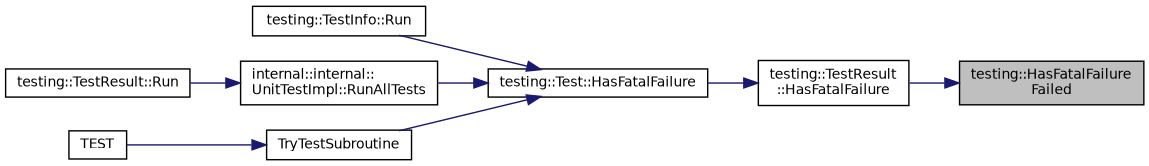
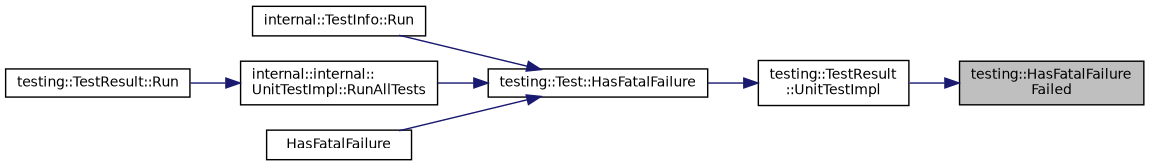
(339, 21) -> (339, 21)
(834, 83) -> (834, 83)
(98, 145) -> none
(339, 145) -> (339, 145)
